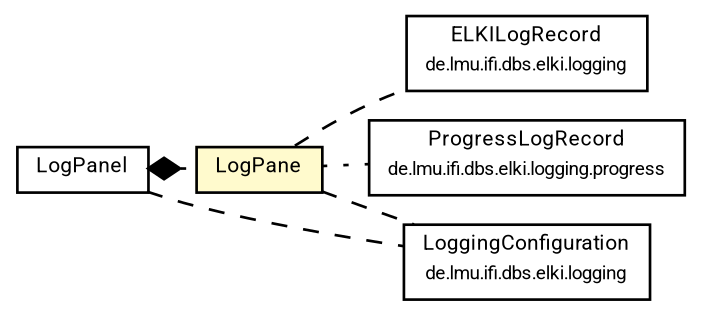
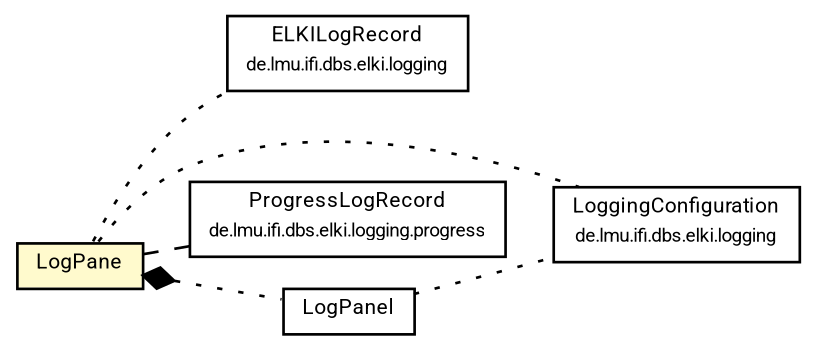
(349, 114) -> (149, 156)
(345, 165) -> (166, 250)
(188, 169) -> (228, 290)
(368, 208) -> (326, 142)
(274, 224) -> (484, 276)
